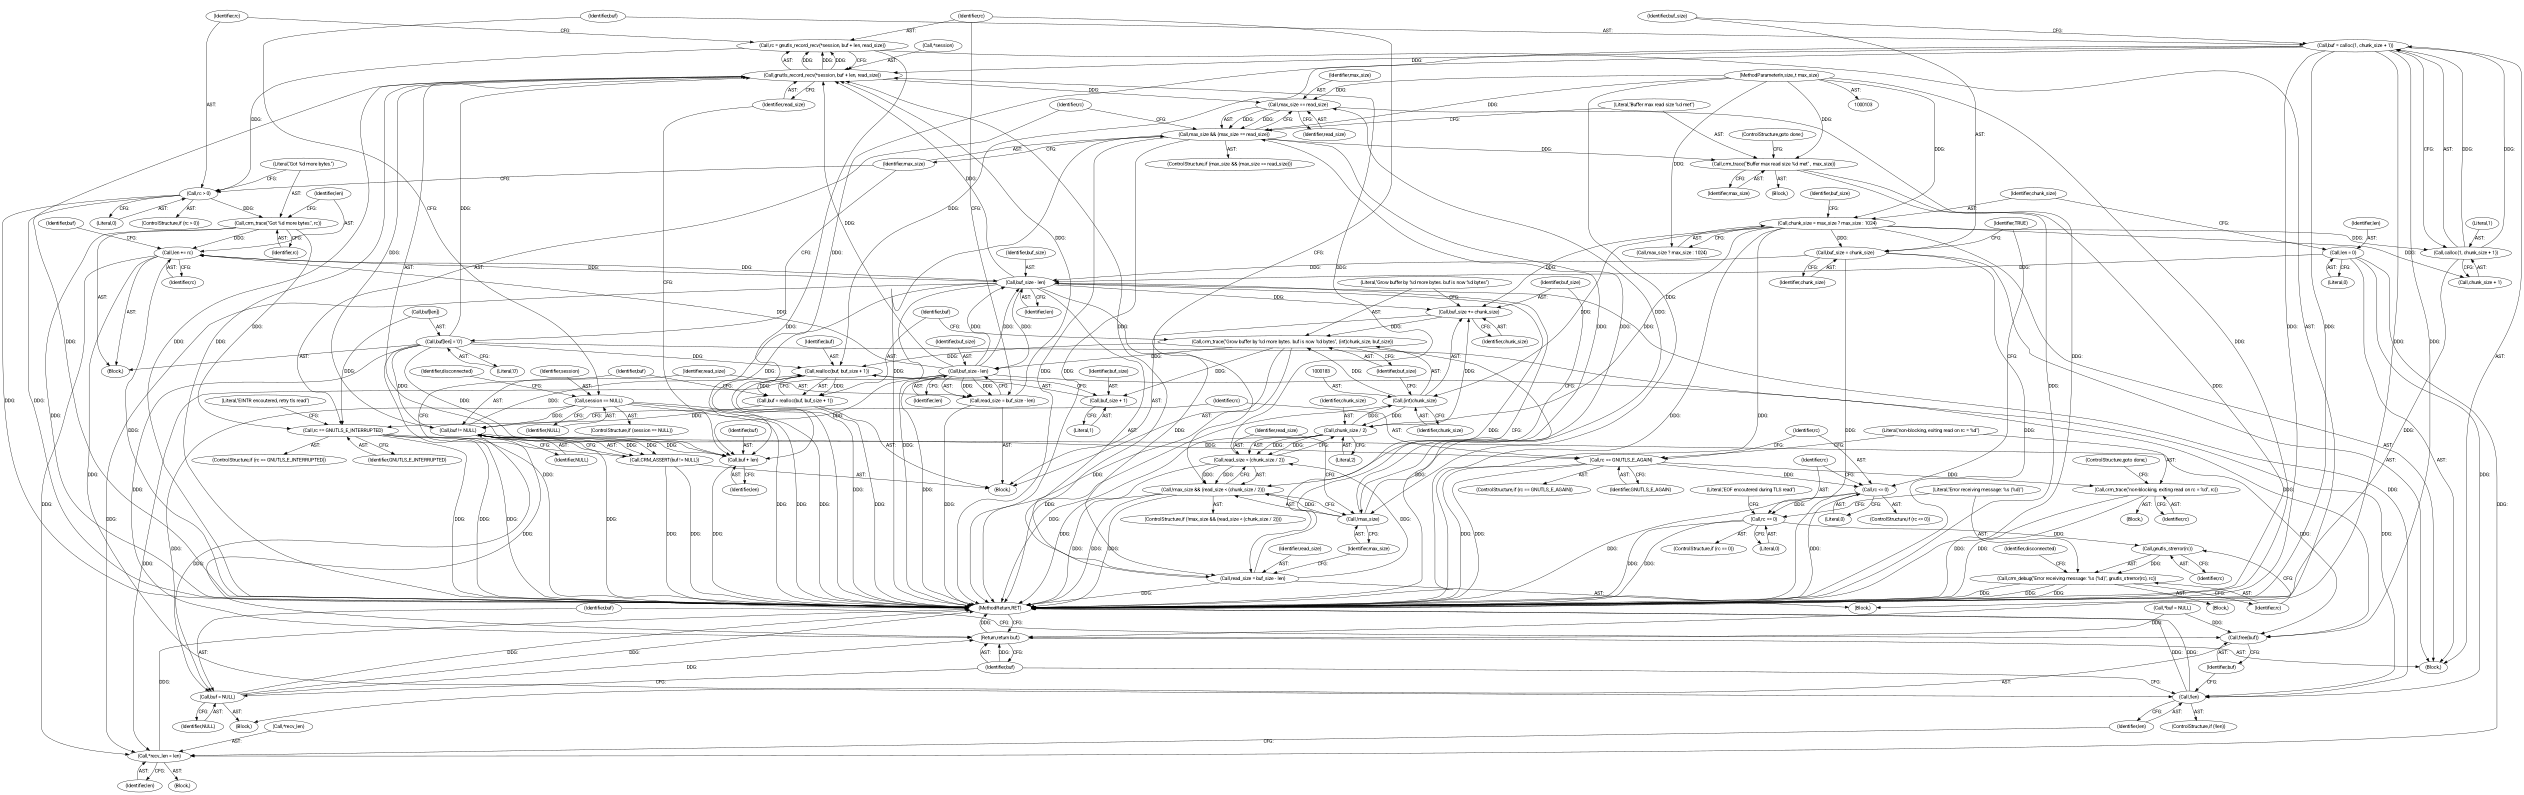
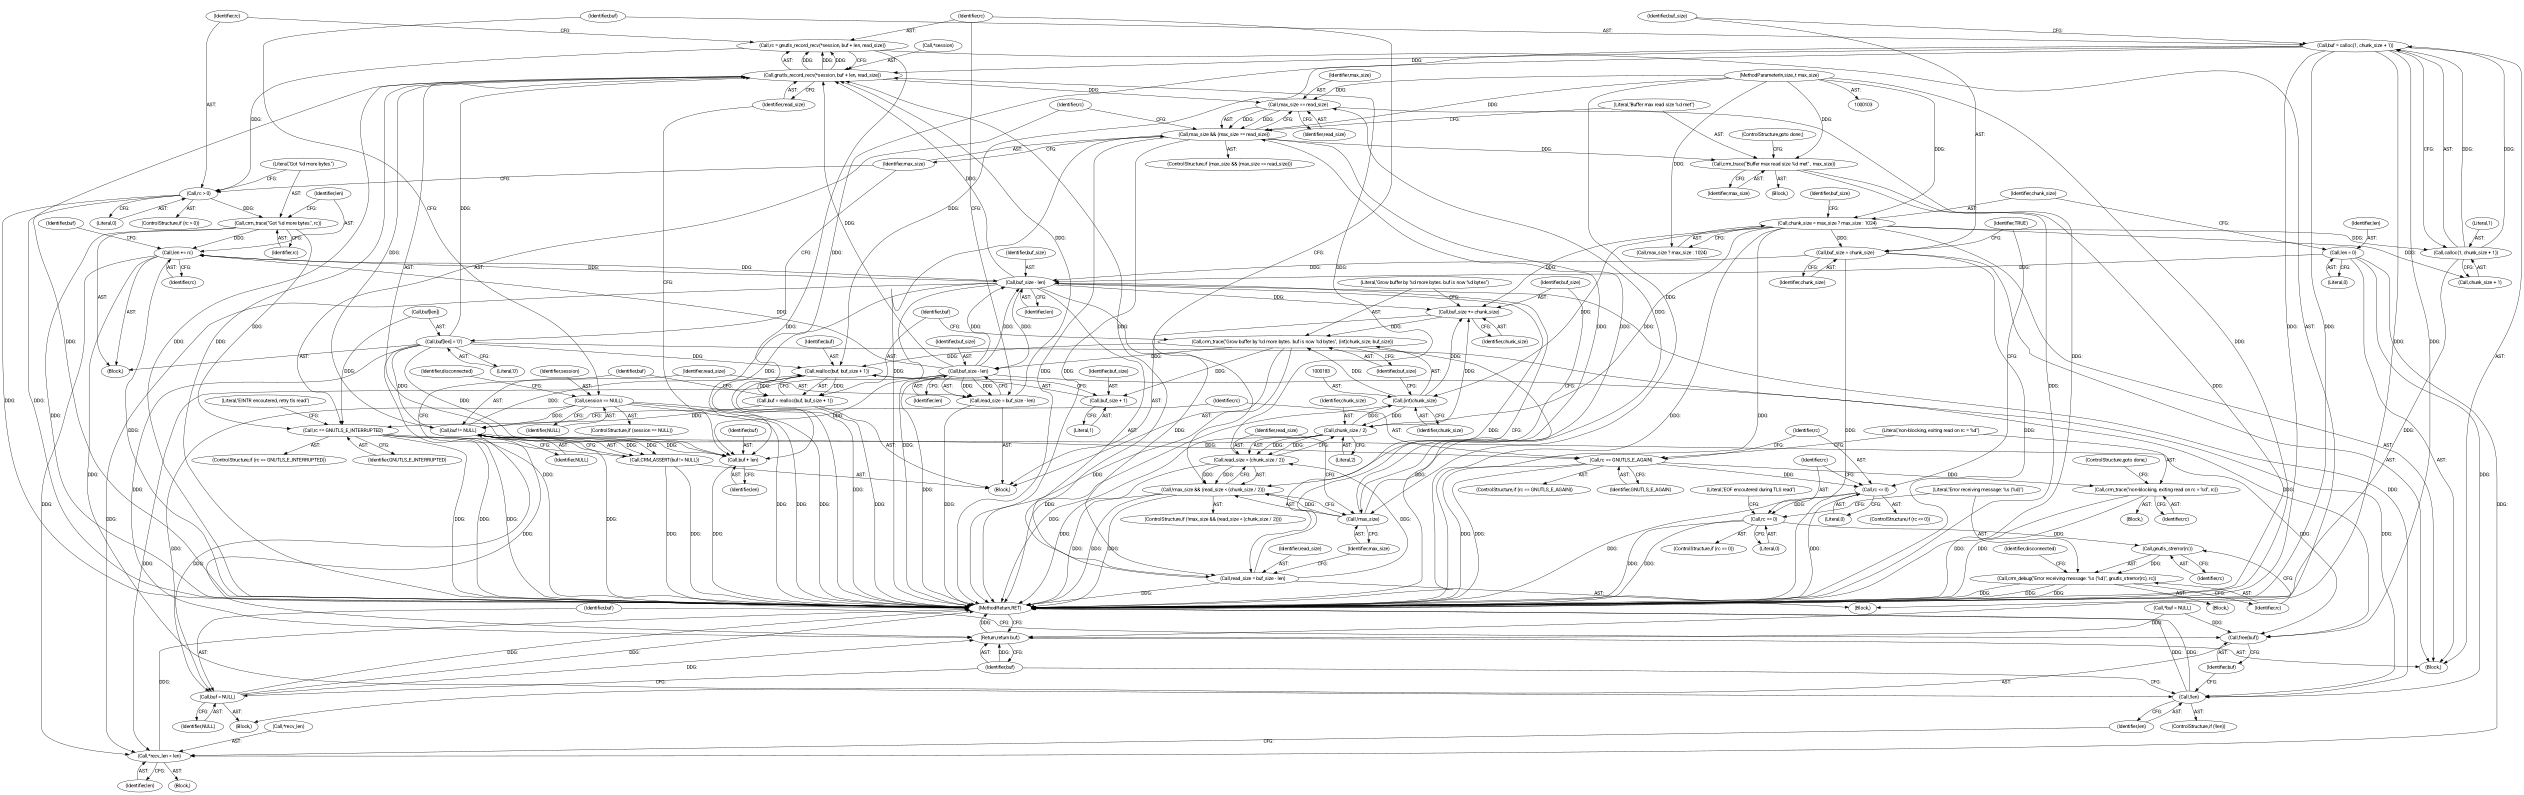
(1457, 357) -> (1457, 357)
